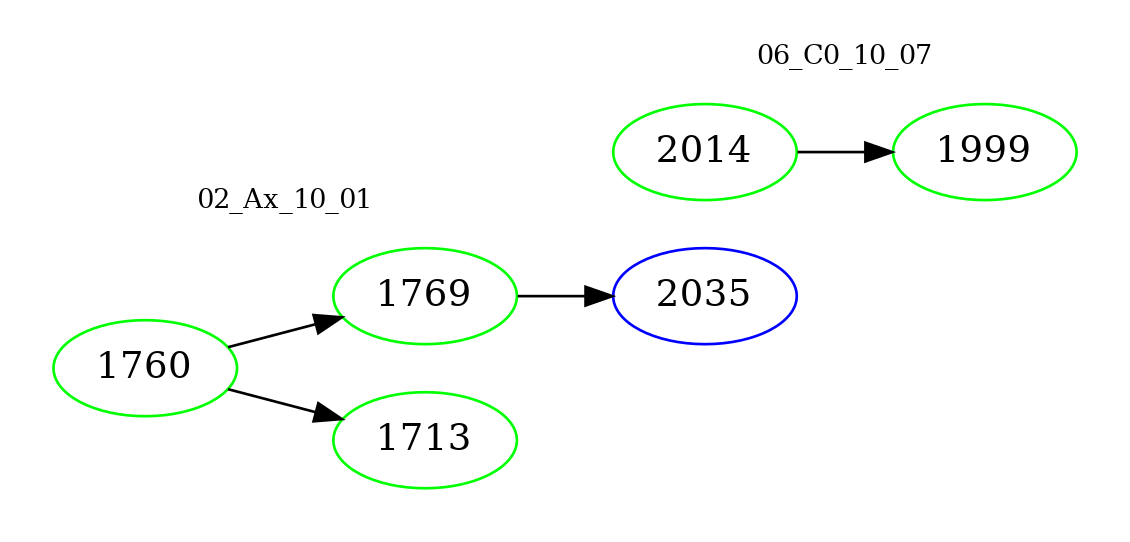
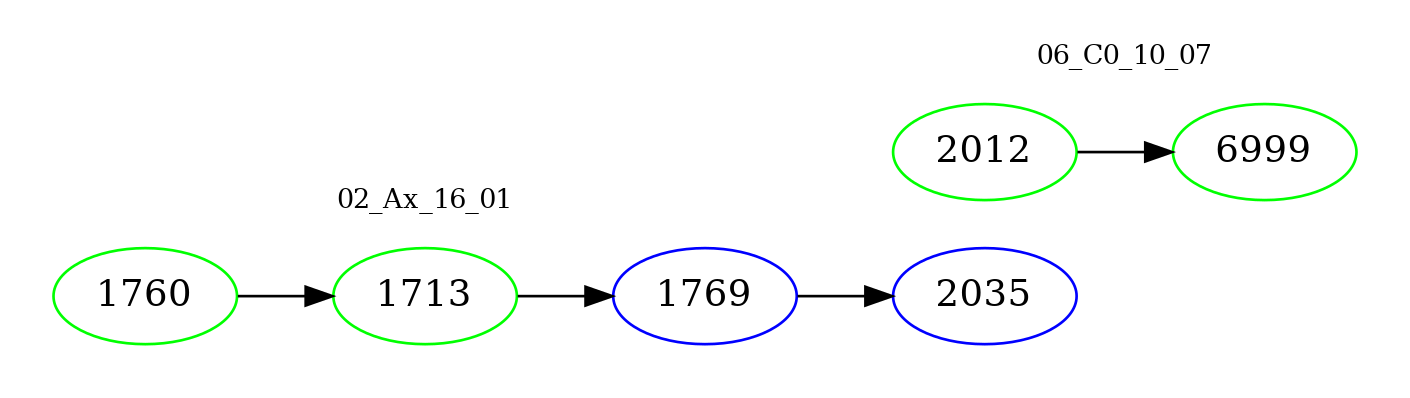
(705, 152) -> (985, 152)
(985, 152) -> (1265, 152)
(285, 201) -> (425, 201)
(425, 296) -> (705, 296)
(272, 336) -> (551, 296)
